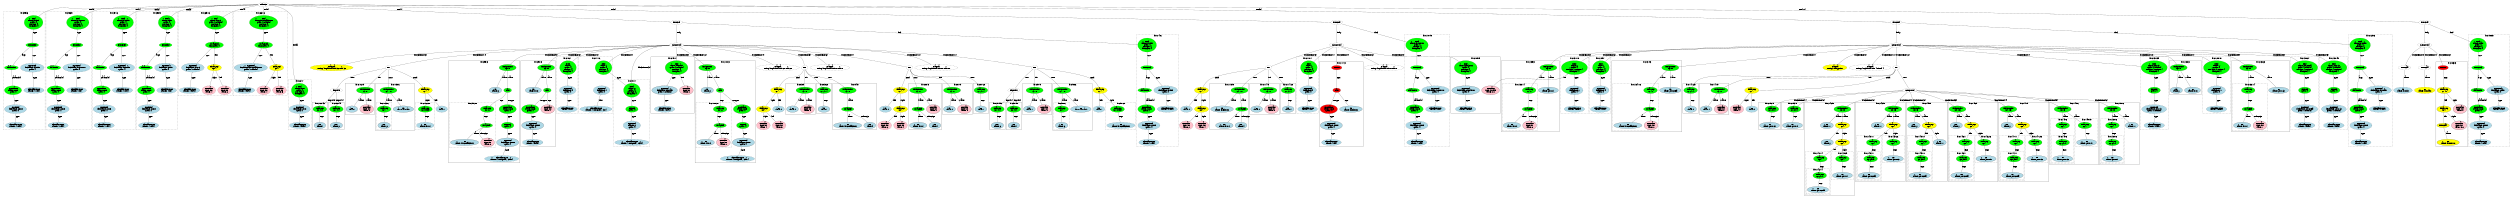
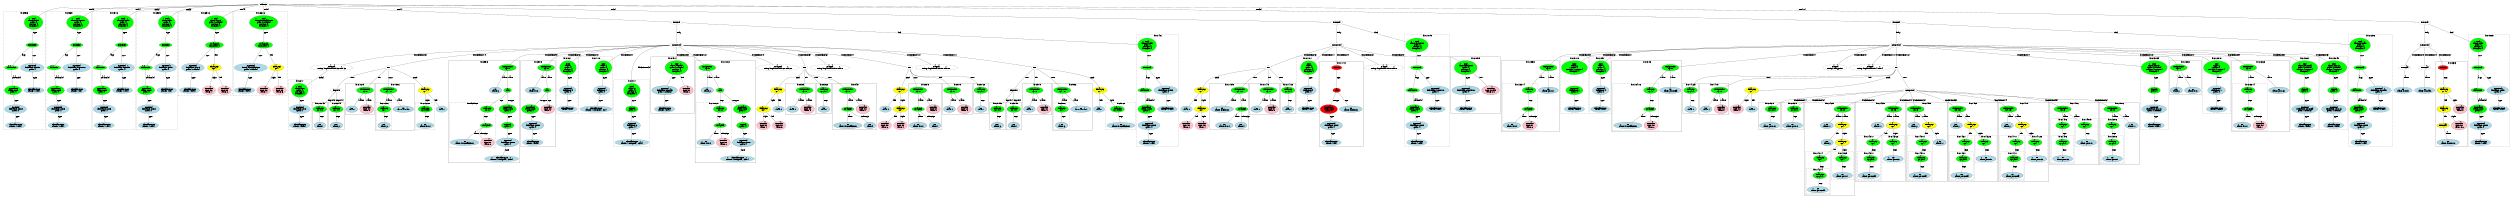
(293, 37) -> (317, 78)
(251, 68) -> (251, 68)
(332, 68) -> (332, 68)
(778, 68) -> (778, 68)
(1835, 68) -> (1835, 68)
(1870, 68) -> (1870, 68)
(2217, 68) -> (2217, 68)
(617, 79) -> (602, 80)
(1530, 79) -> (1480, 79)
(1574, 80) -> none
(1574, 90) -> (1574, 90)
(2425, 90) -> (2425, 90)
(601, 100) -> (601, 100)
(472, 104) -> (472, 104)
none -> (863, 109)
(632, 125) -> (632, 125)
(2448, 142) -> (2448, 142)
